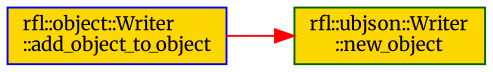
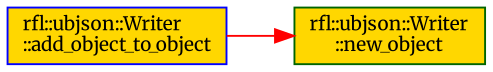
(117, 36) -> (117, 36)
